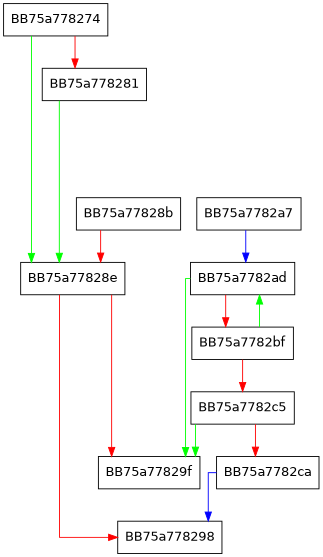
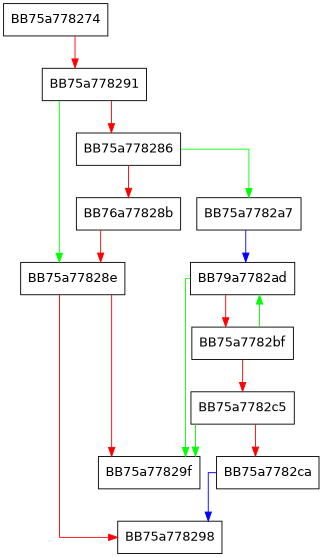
(94, 84) -> (94, 84)
(31, 145) -> none
none -> (129, 149)
(129, 214) -> (129, 214)
(243, 279) -> (243, 279)
